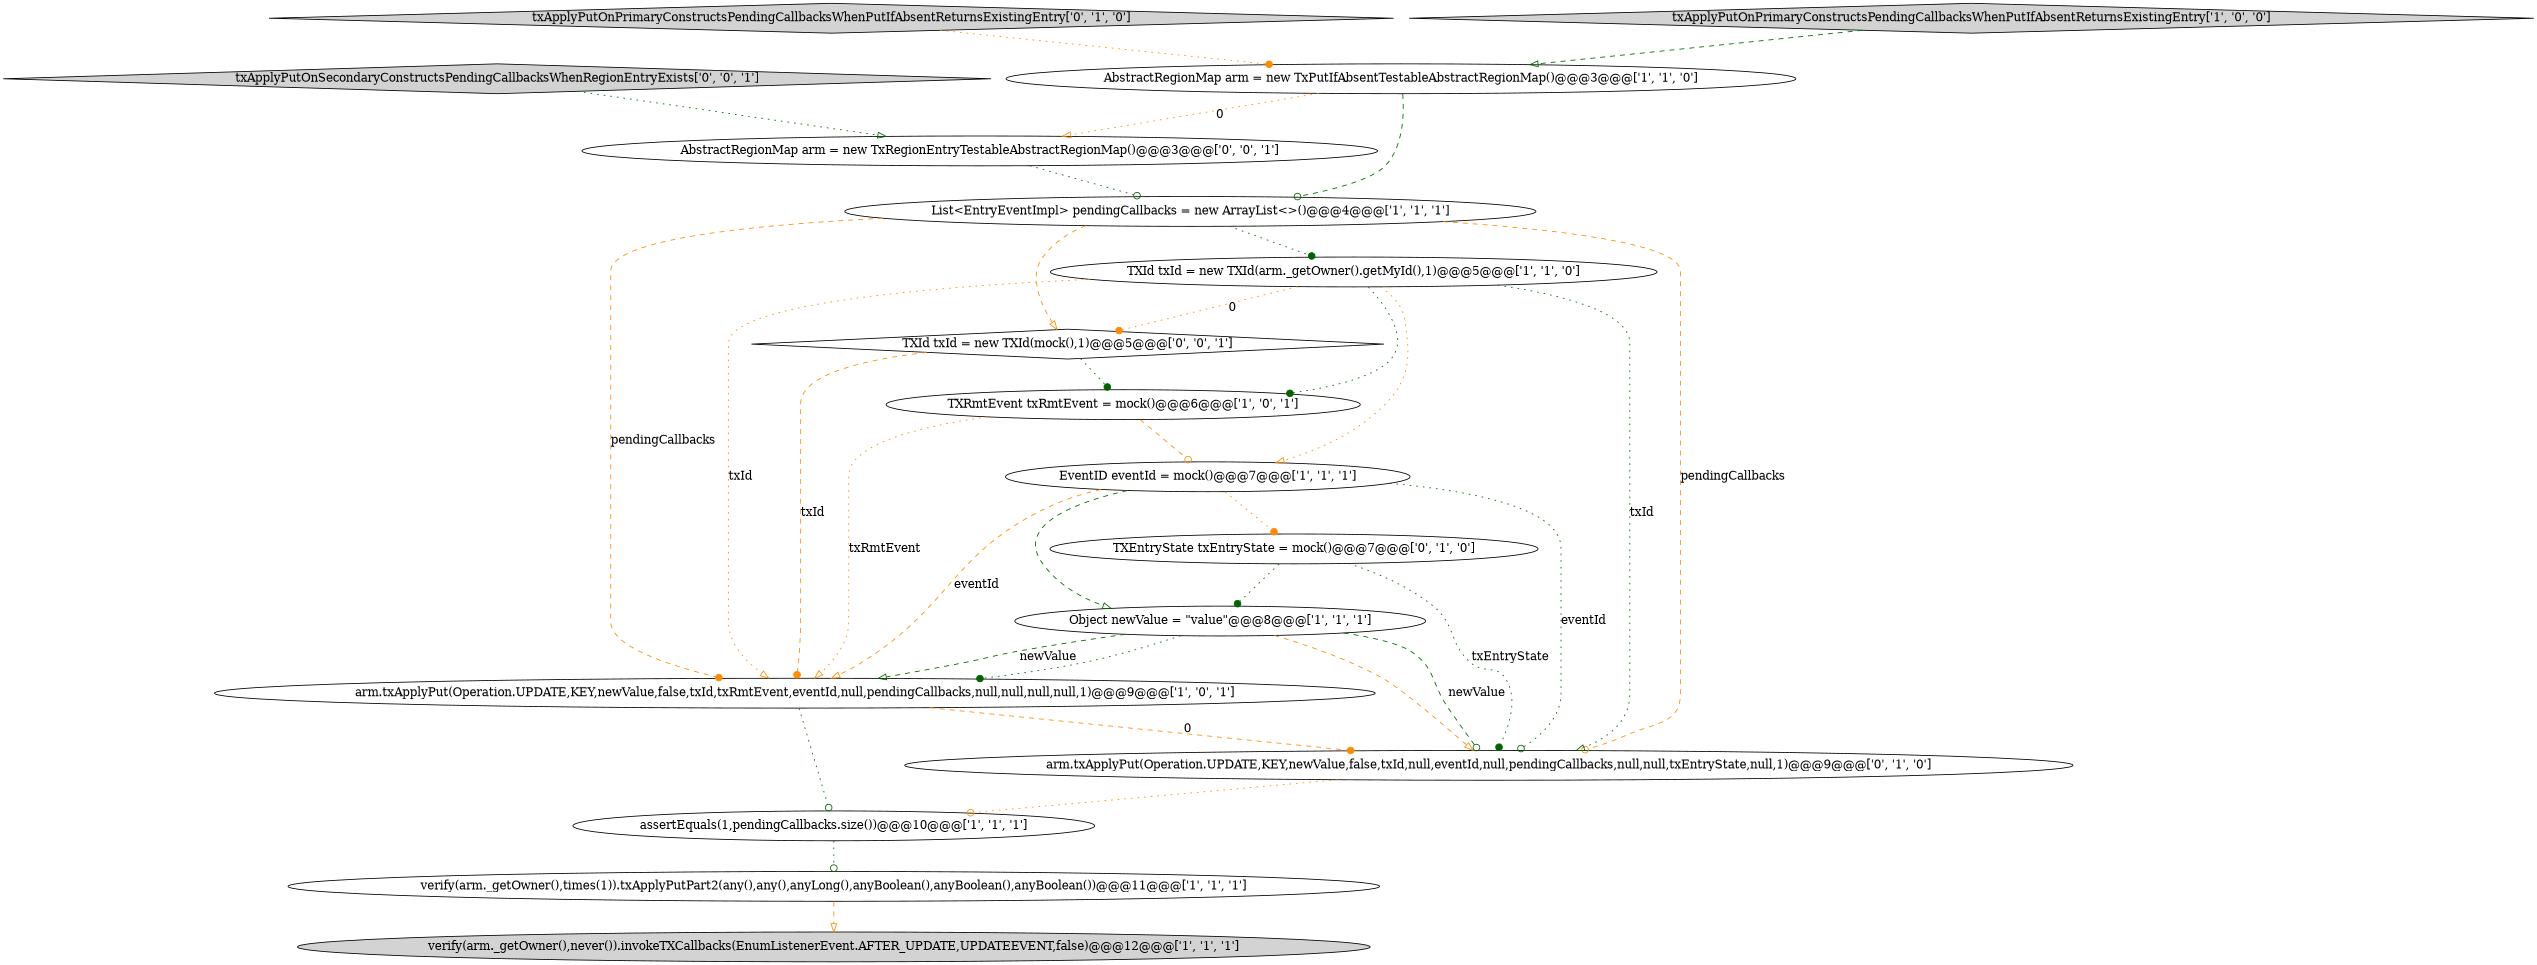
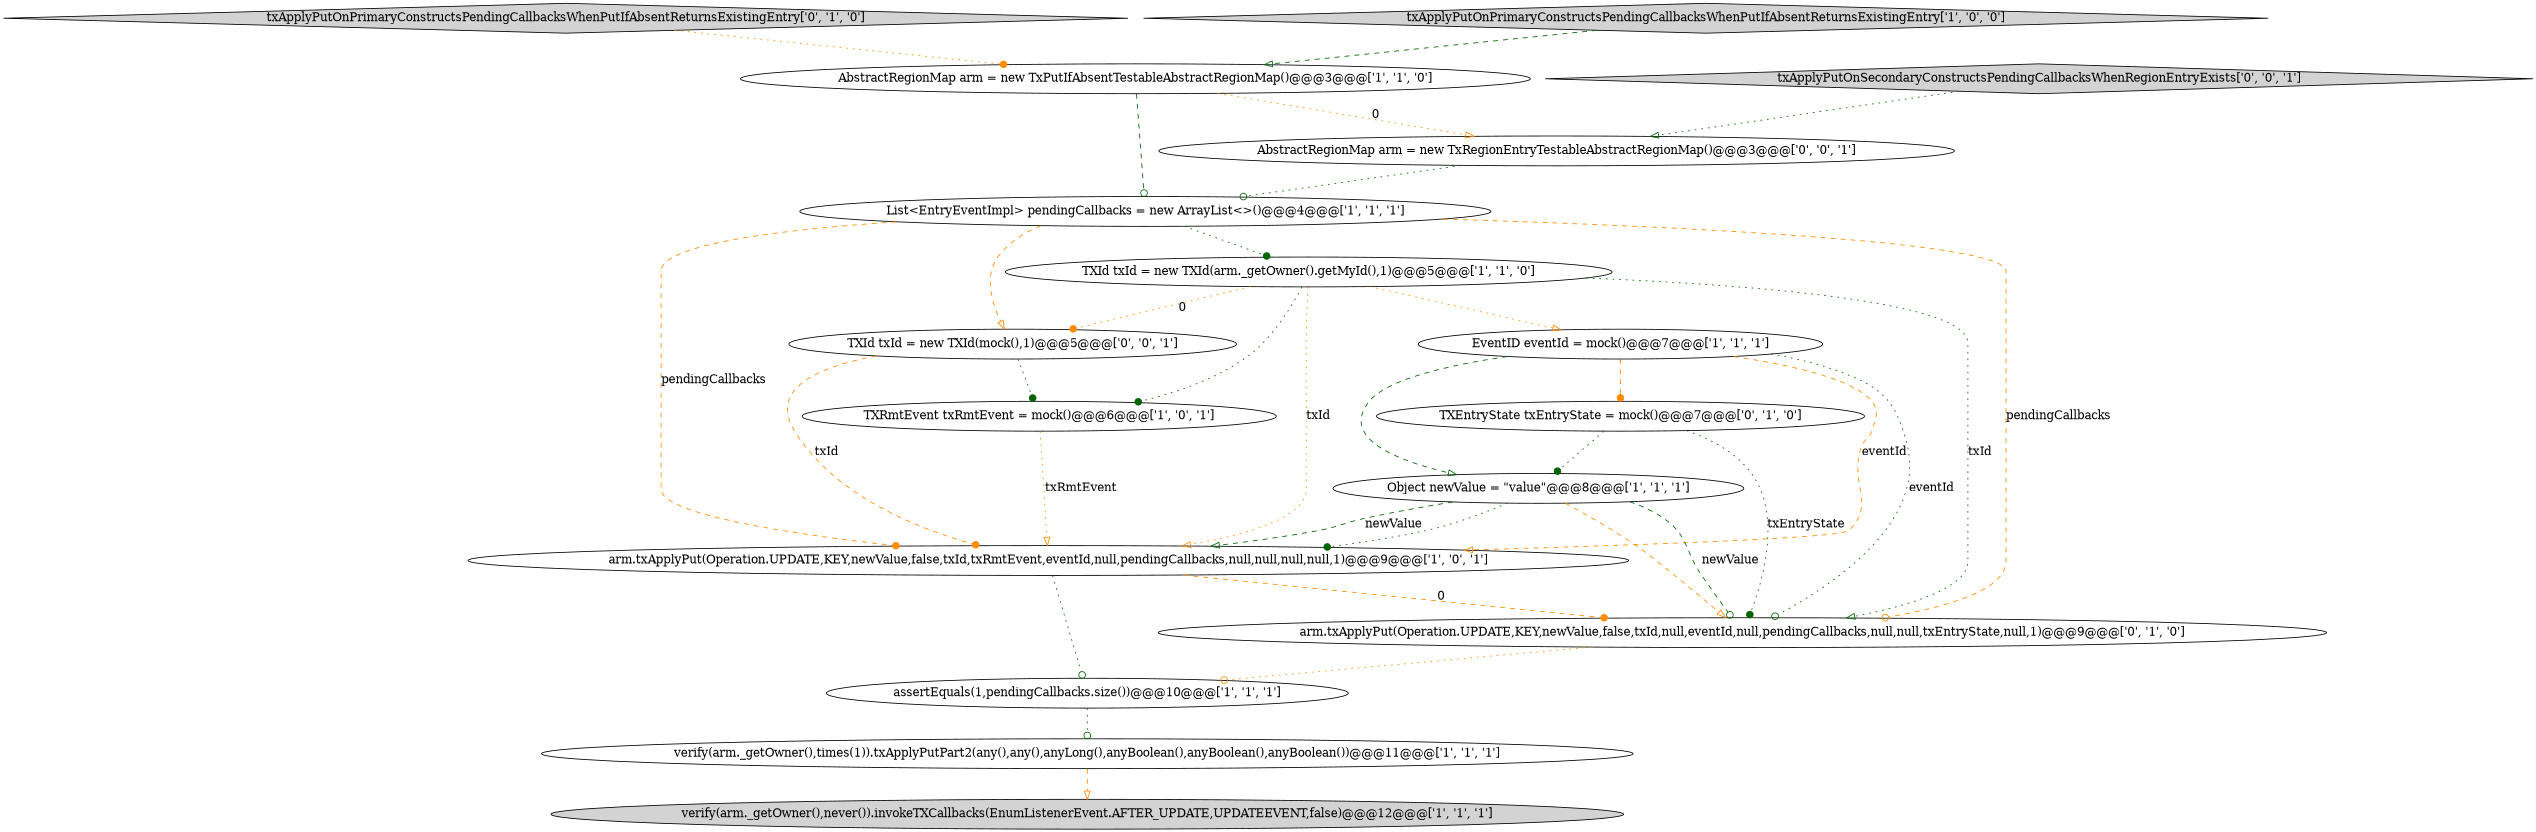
(1068, 344) -> (1013, 344)
(1163, 438) -> none
(1248, 511) -> (1620, 377)
